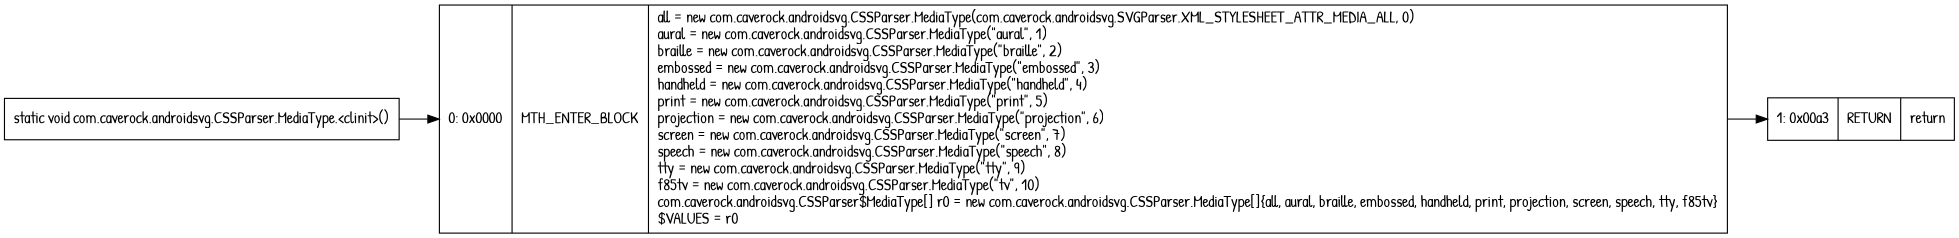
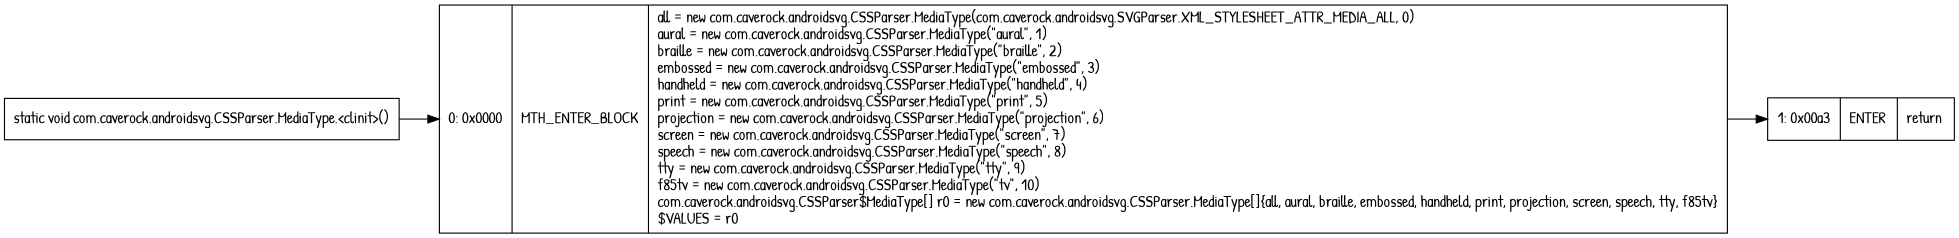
(1869, 119) -> (1868, 119)
